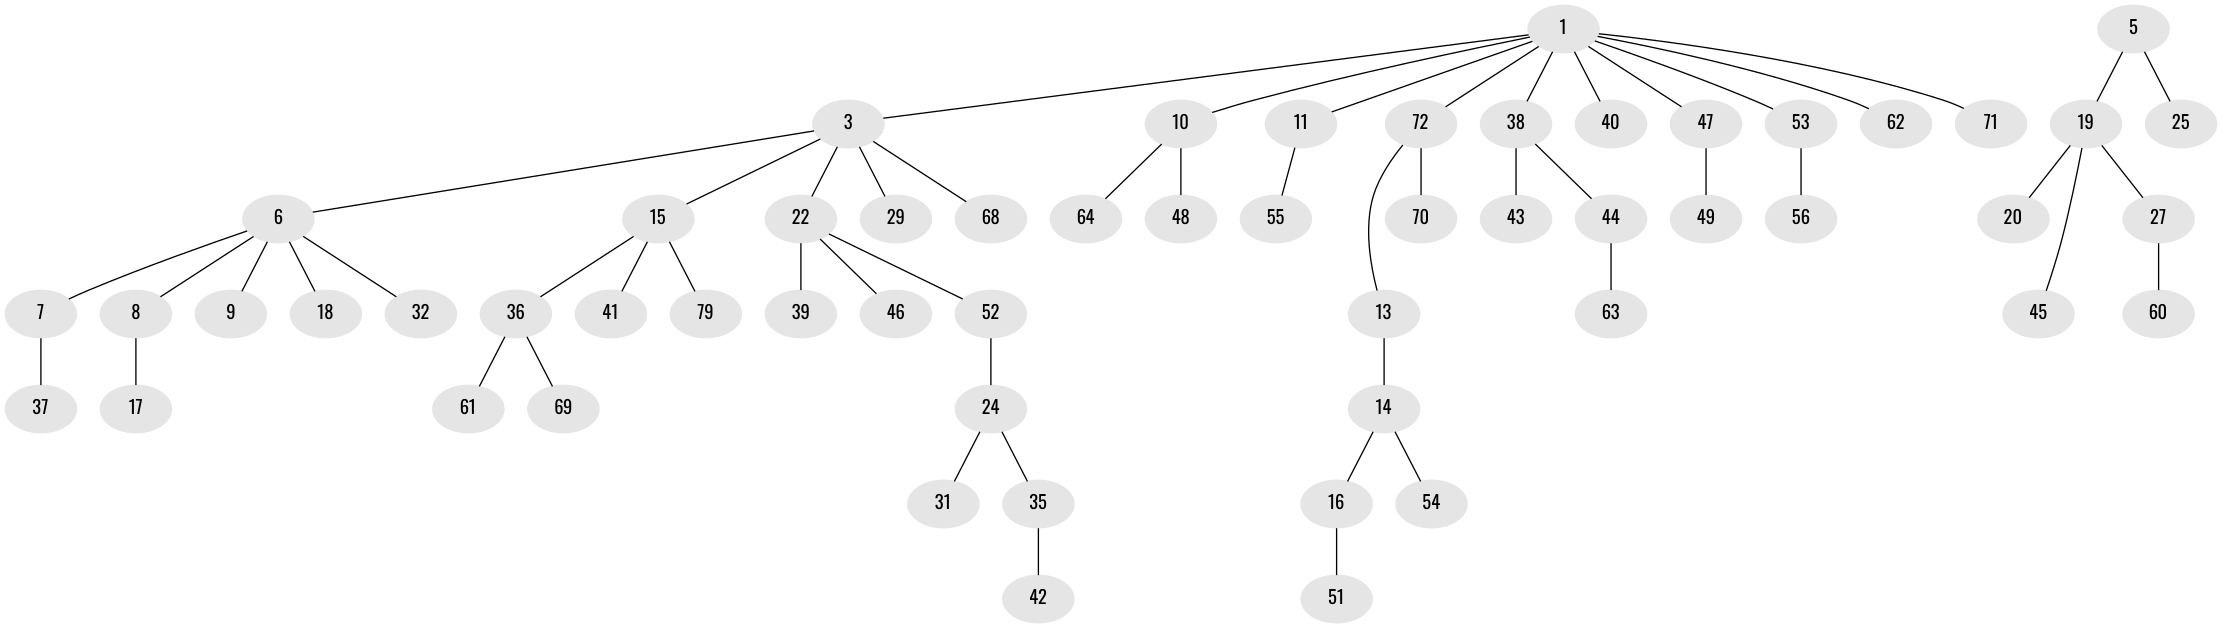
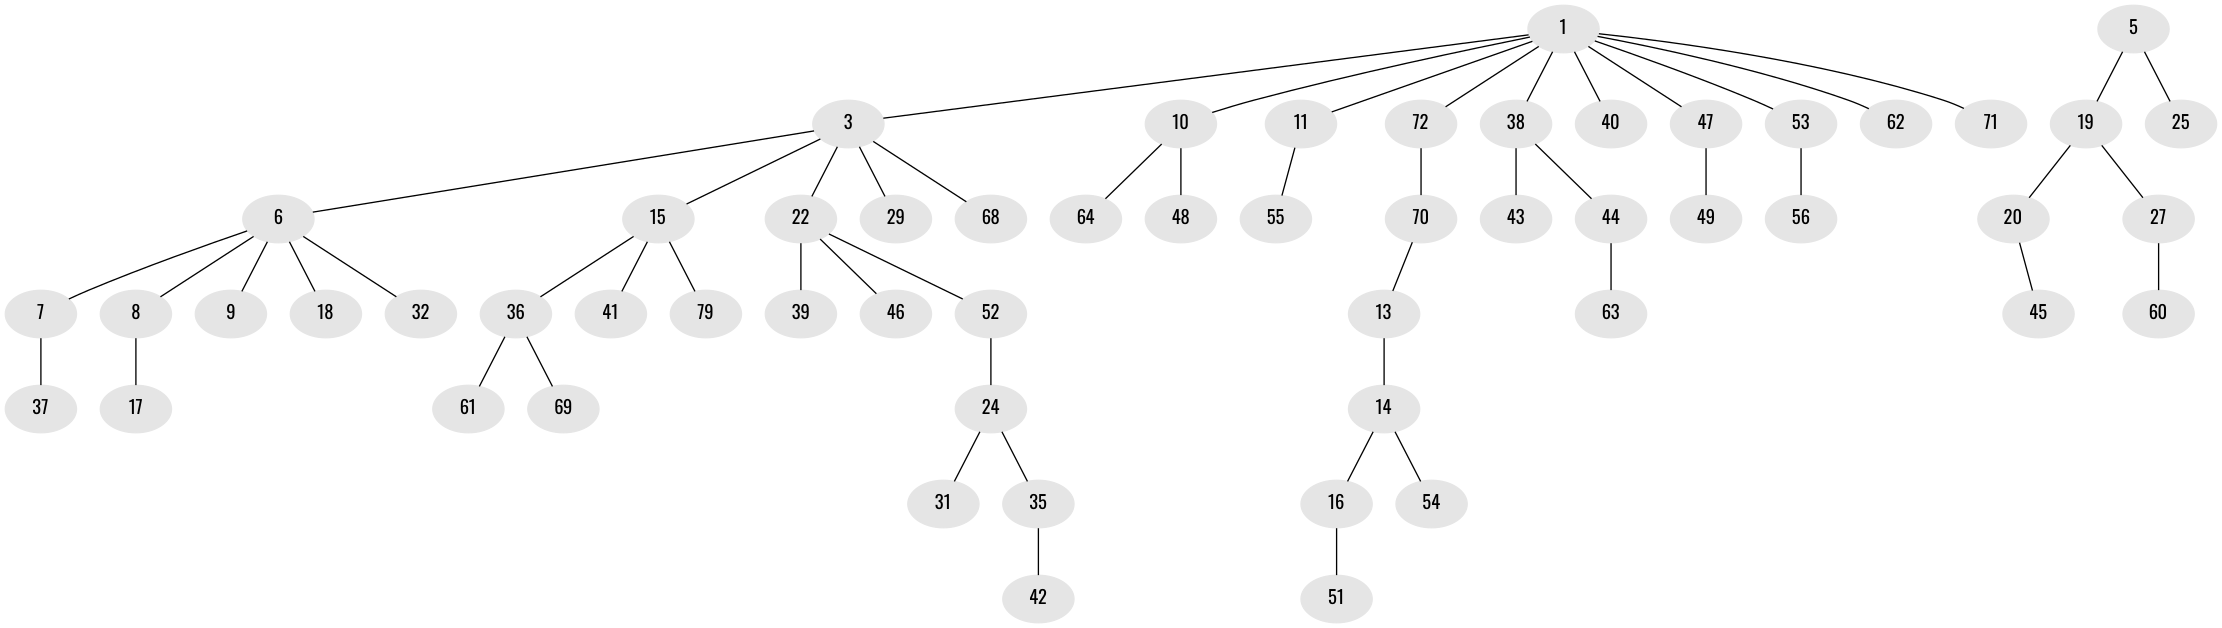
(1370, 214) -> (1403, 267)
(2067, 220) -> (2026, 267)
